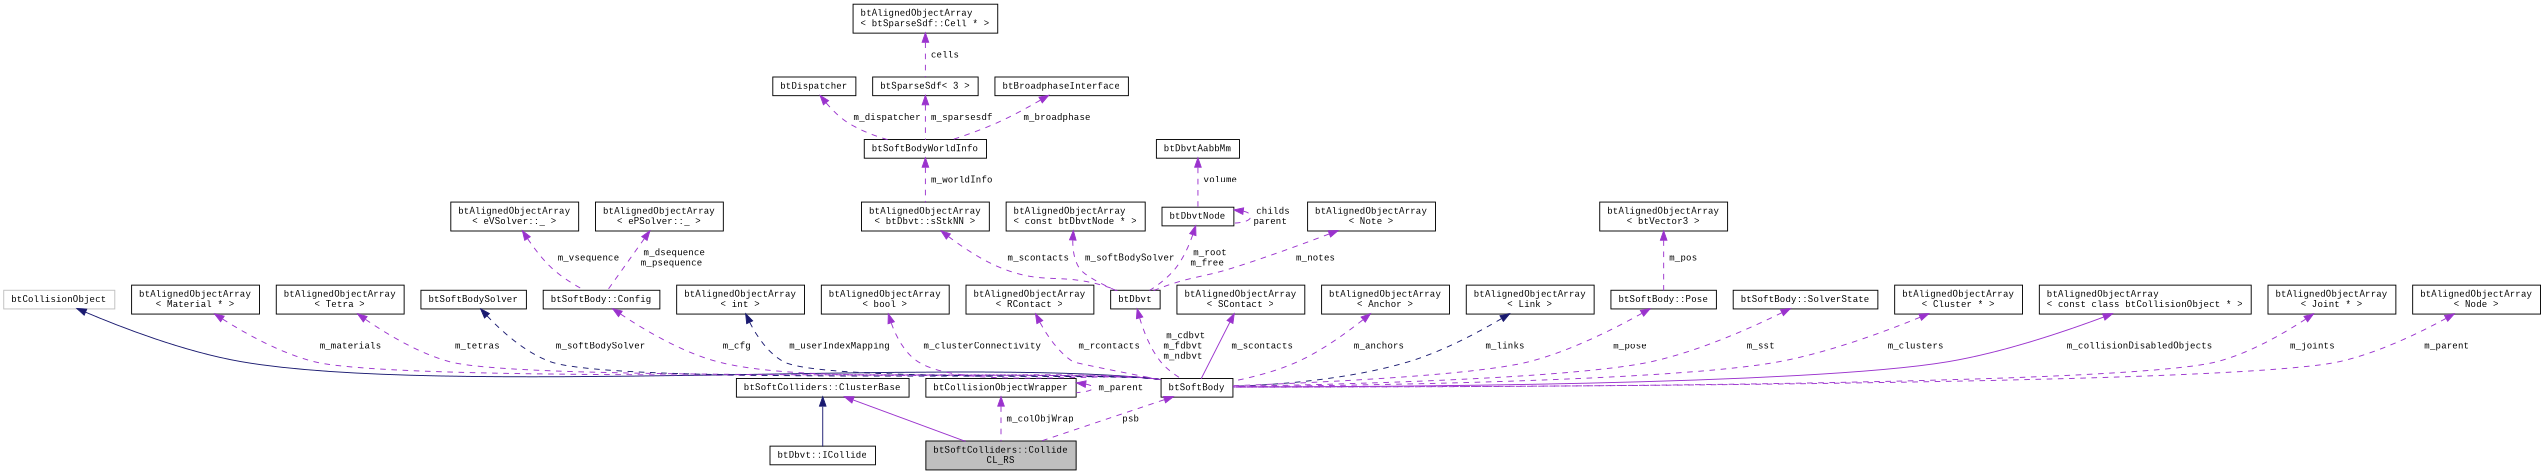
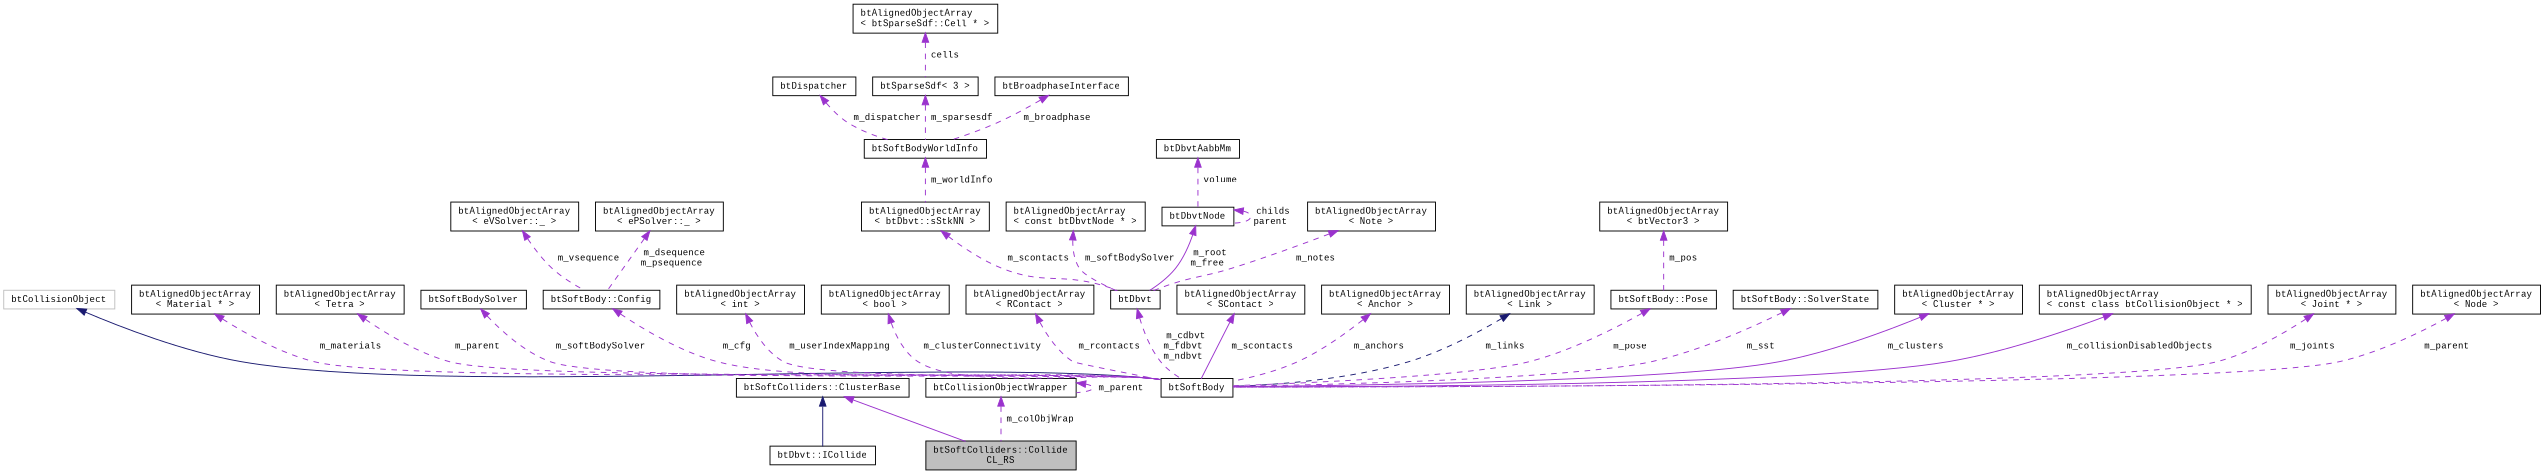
(1177, 267) -> (1177, 267)
(475, 346) -> (475, 346)
(945, 375) -> (945, 375)
(816, 376) -> (816, 376)
(1615, 377) -> (1615, 377)
(1102, 421) -> none
